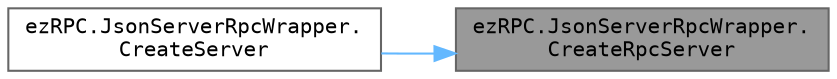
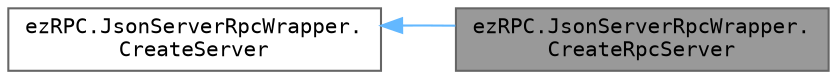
(408, 54) -> (429, 26)
